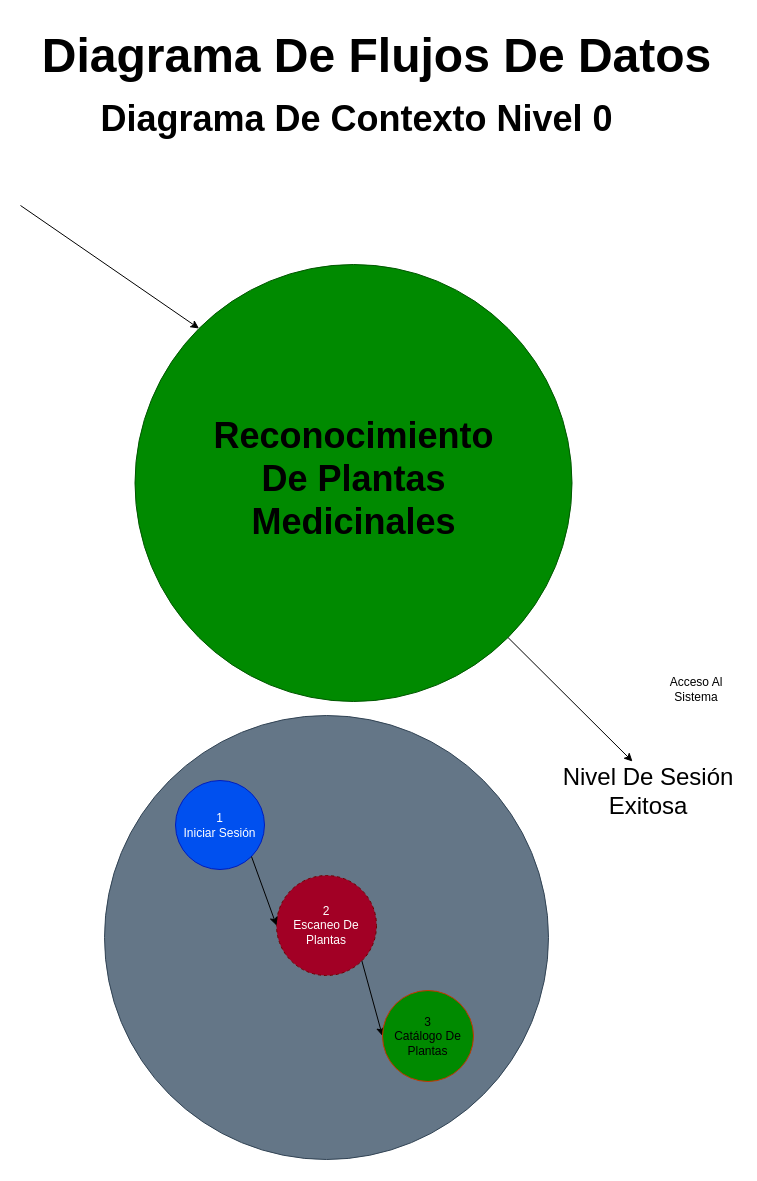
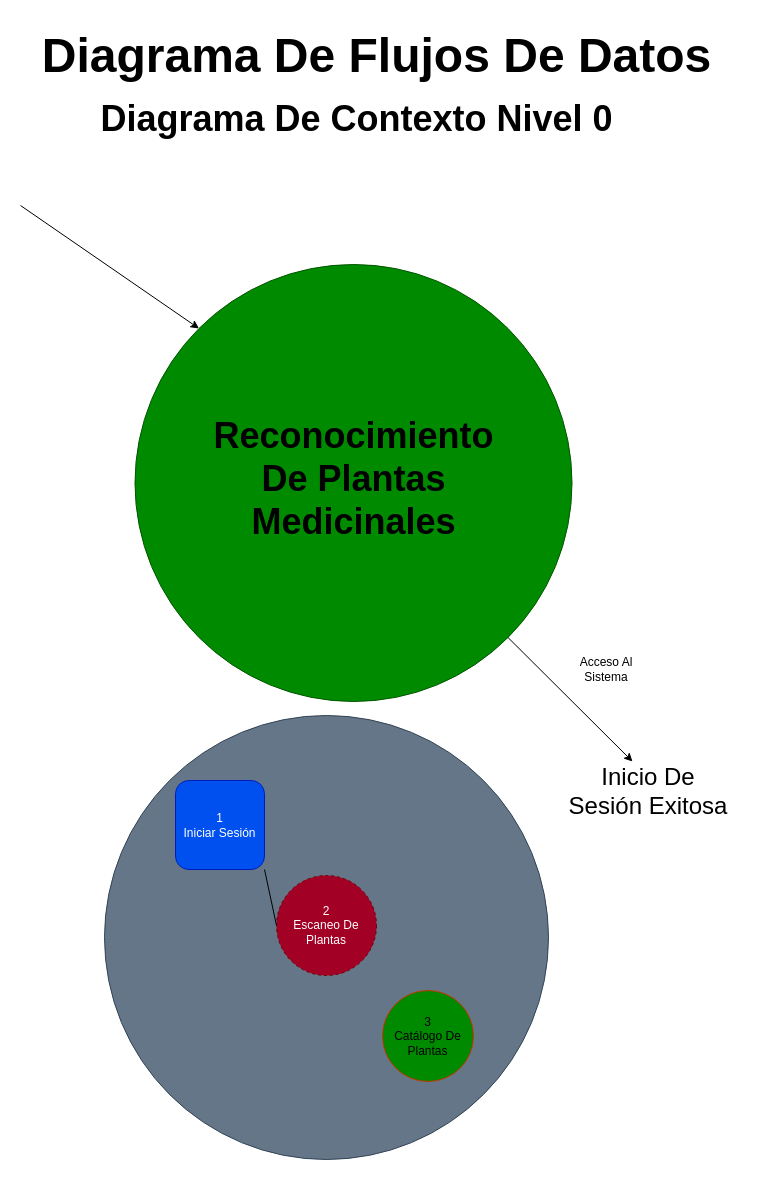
(697, 690) -> (607, 670)
(649, 792) -> (649, 792)
(220, 825) -> (220, 825)
(263, 888) -> (270, 897)
(371, 995) -> none
